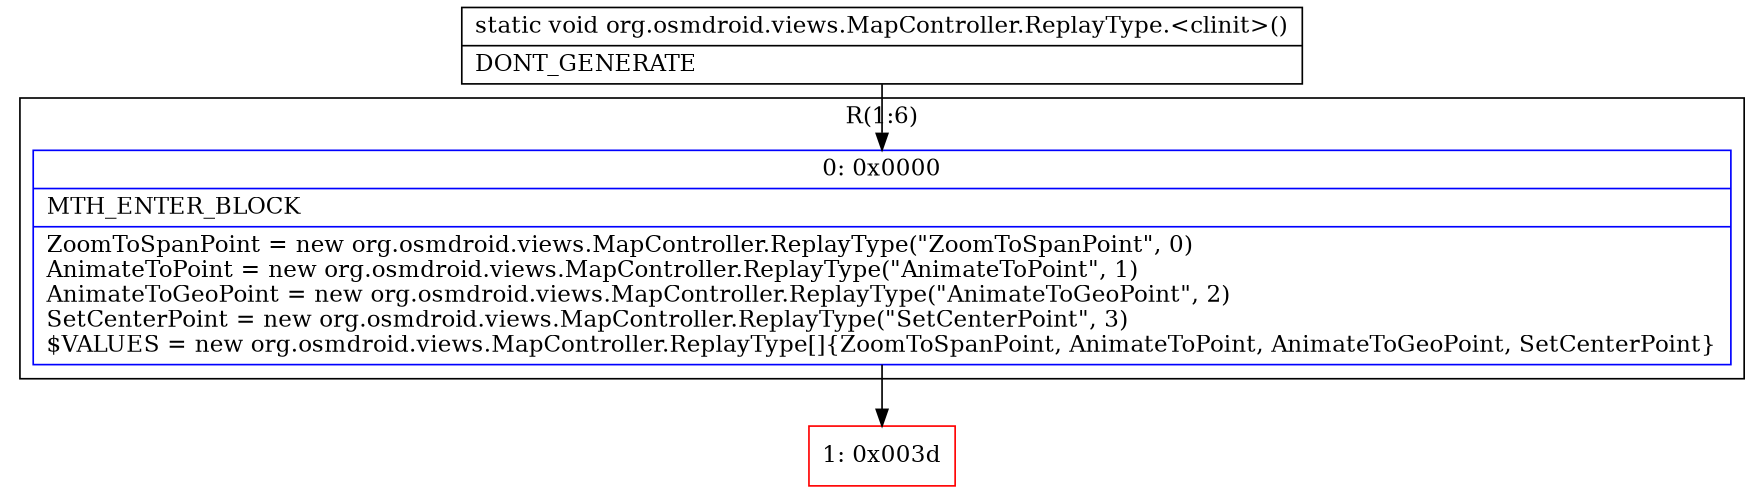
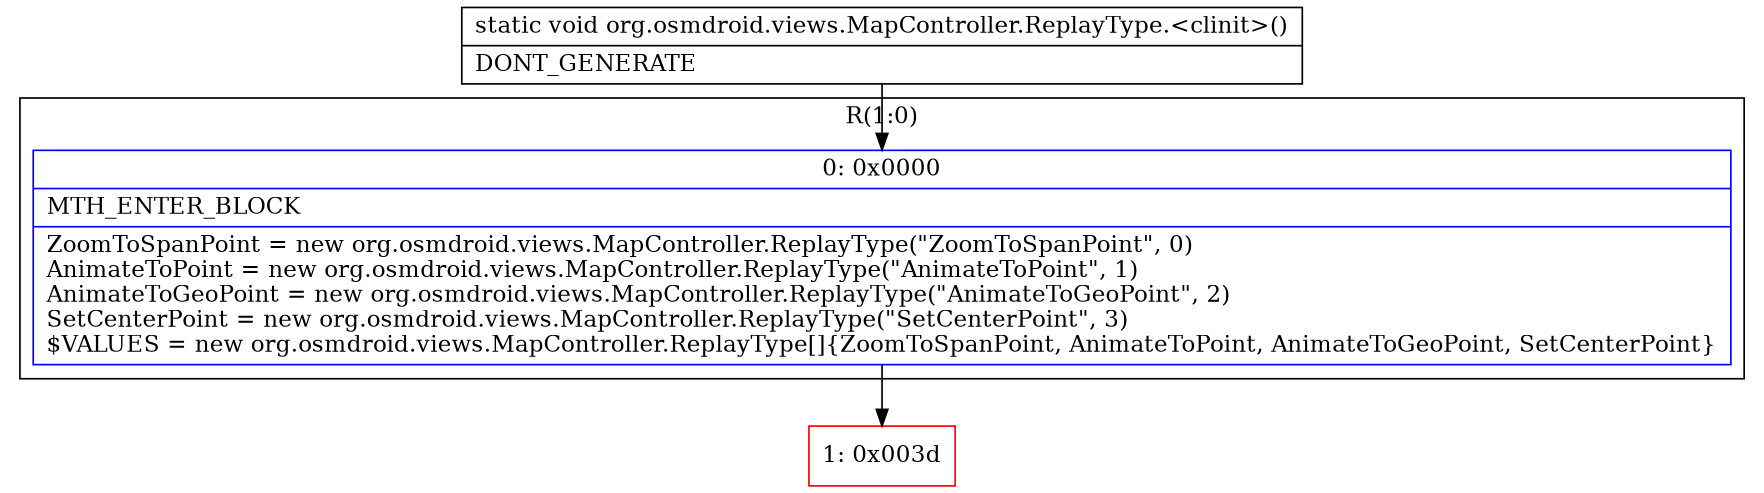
(882, 117) -> (882, 117)
